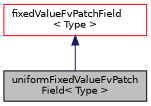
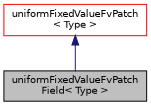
(75, 20) -> (75, 20)
